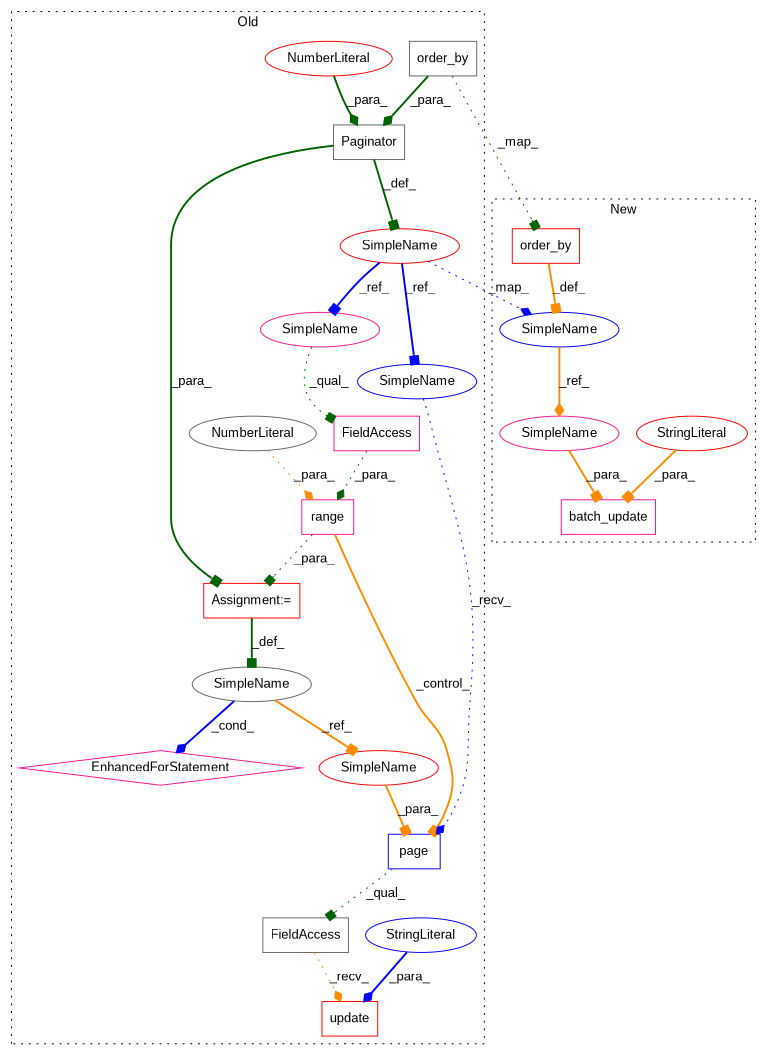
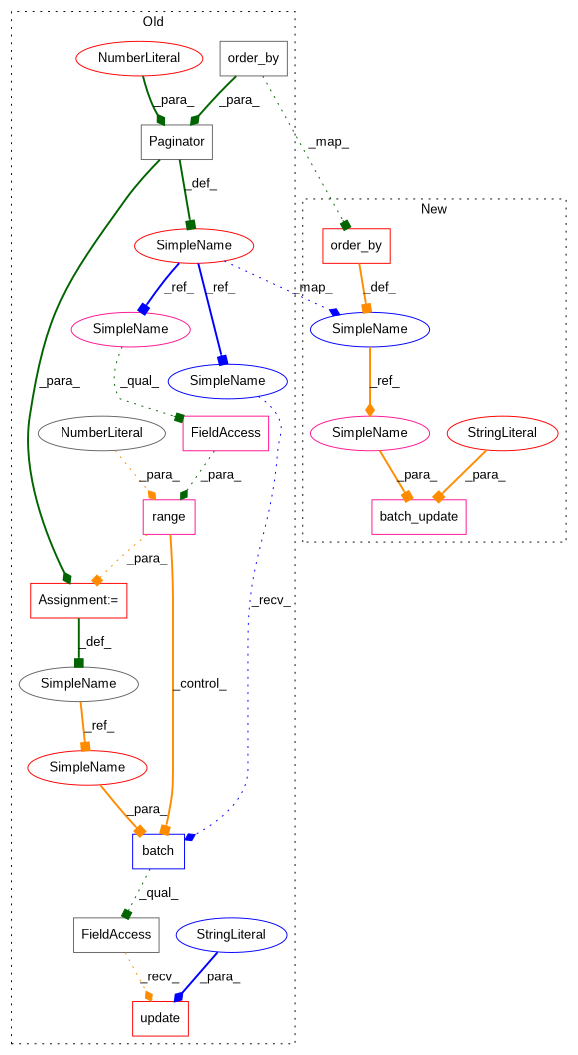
(171, 316) -> (42, 352)
(293, 555) -> (124, 555)
(161, 768) -> none
(414, 852) -> (159, 852)
